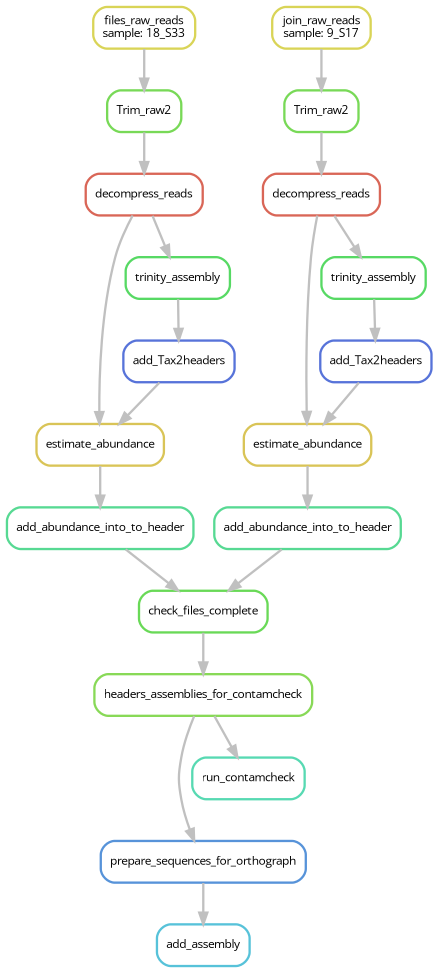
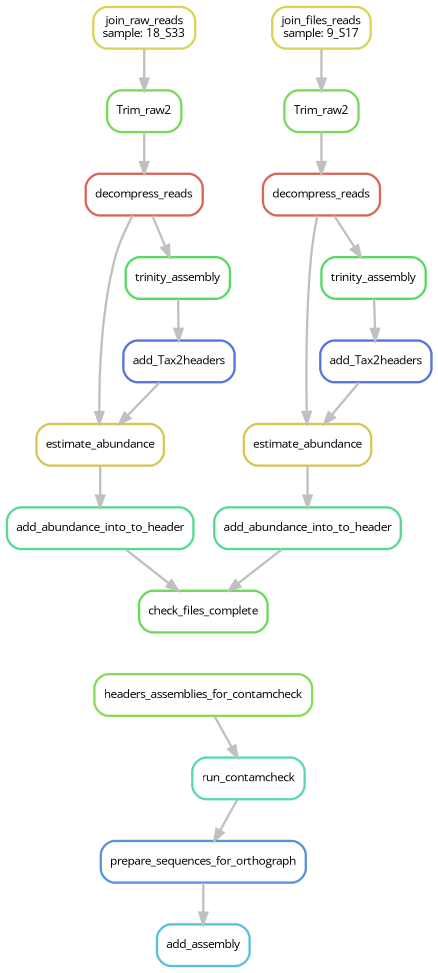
(144, 28) -> (144, 28)
(321, 28) -> (321, 28)
(203, 648) -> none
(179, 773) -> (229, 815)
